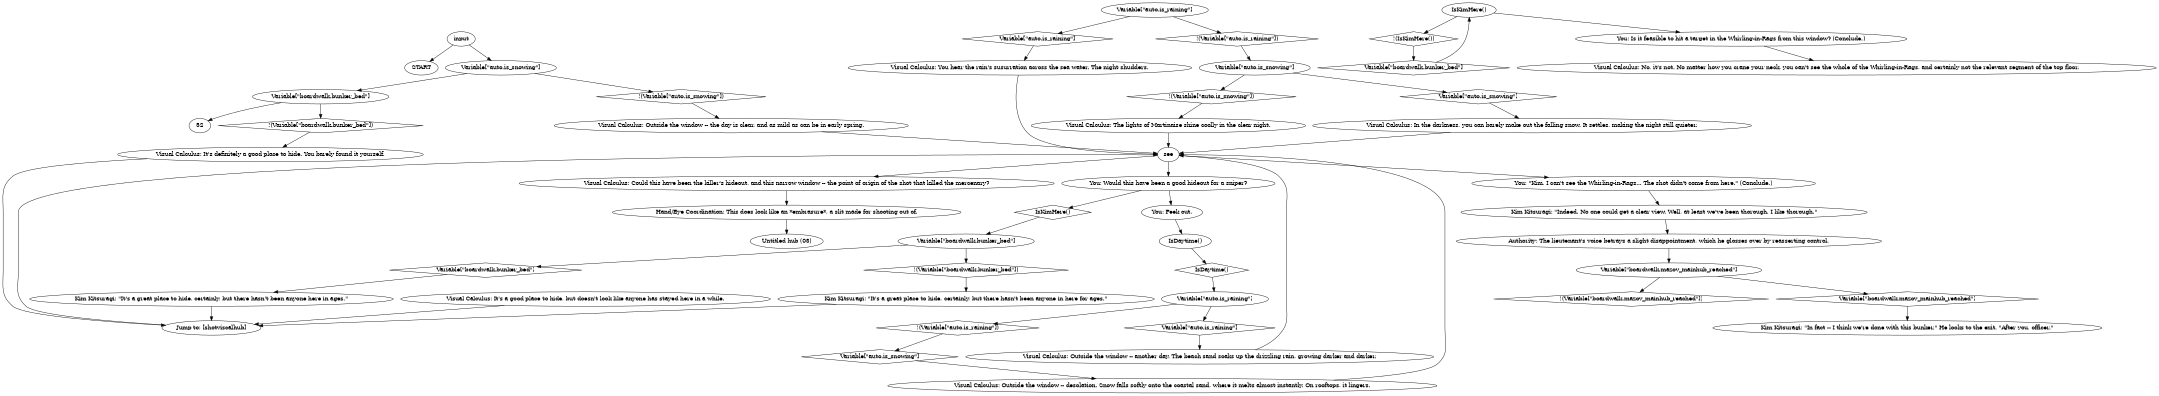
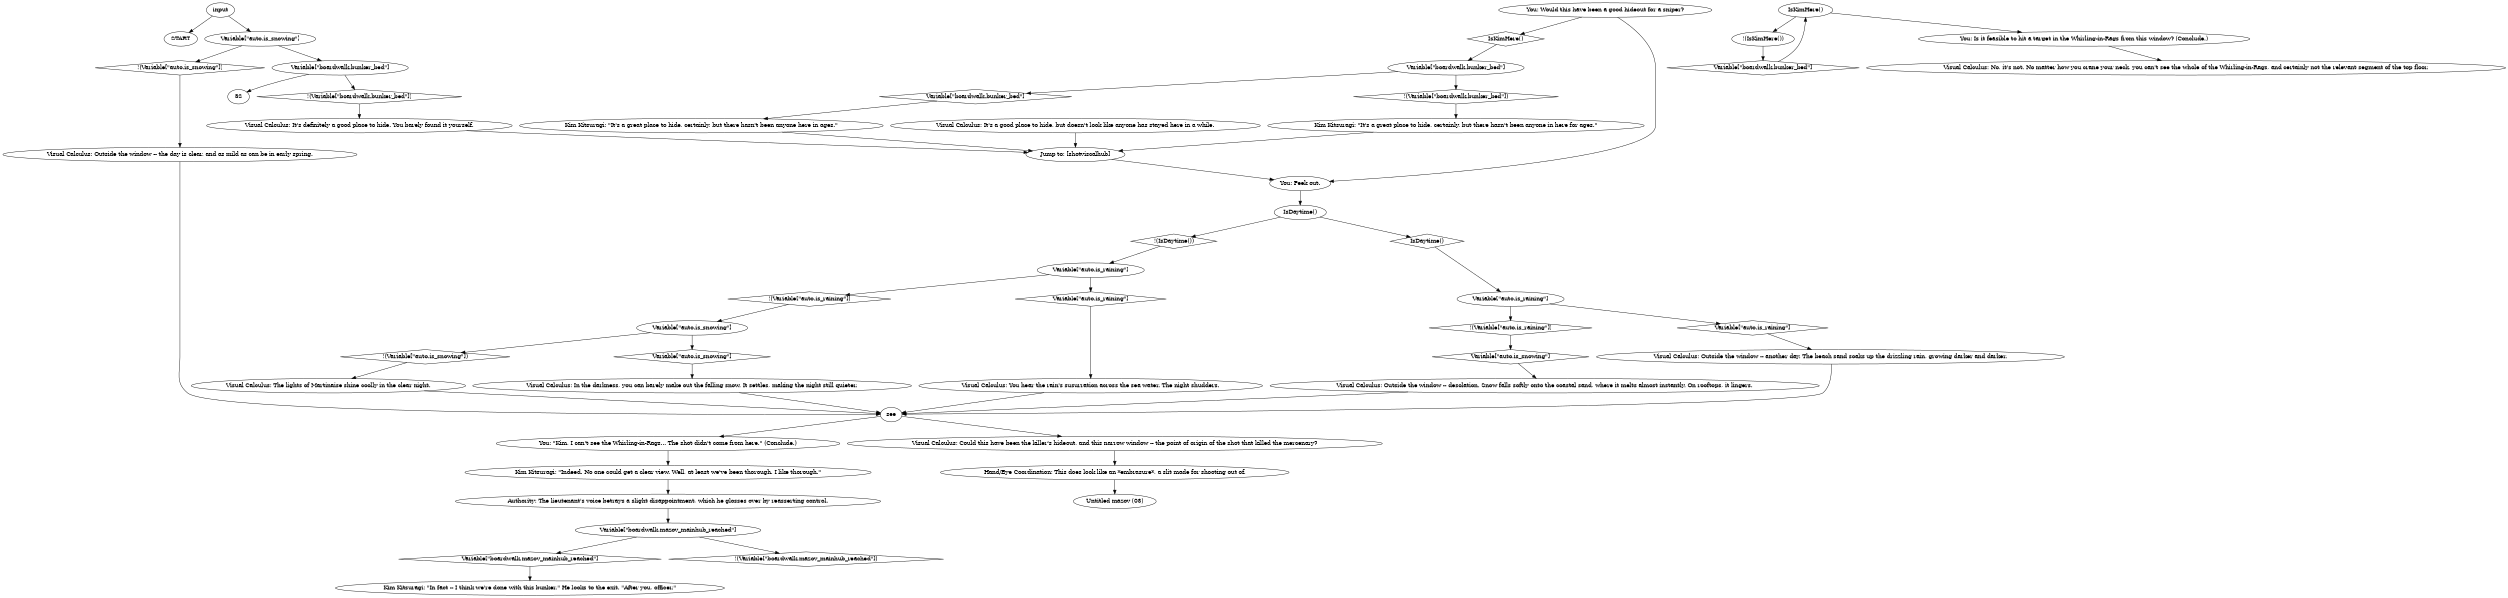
(1414, 39) -> (1763, 39)
(464, 163) -> (1191, 169)
(1168, 167) -> none
(787, 241) -> (1115, 501)
none -> (1174, 241)
